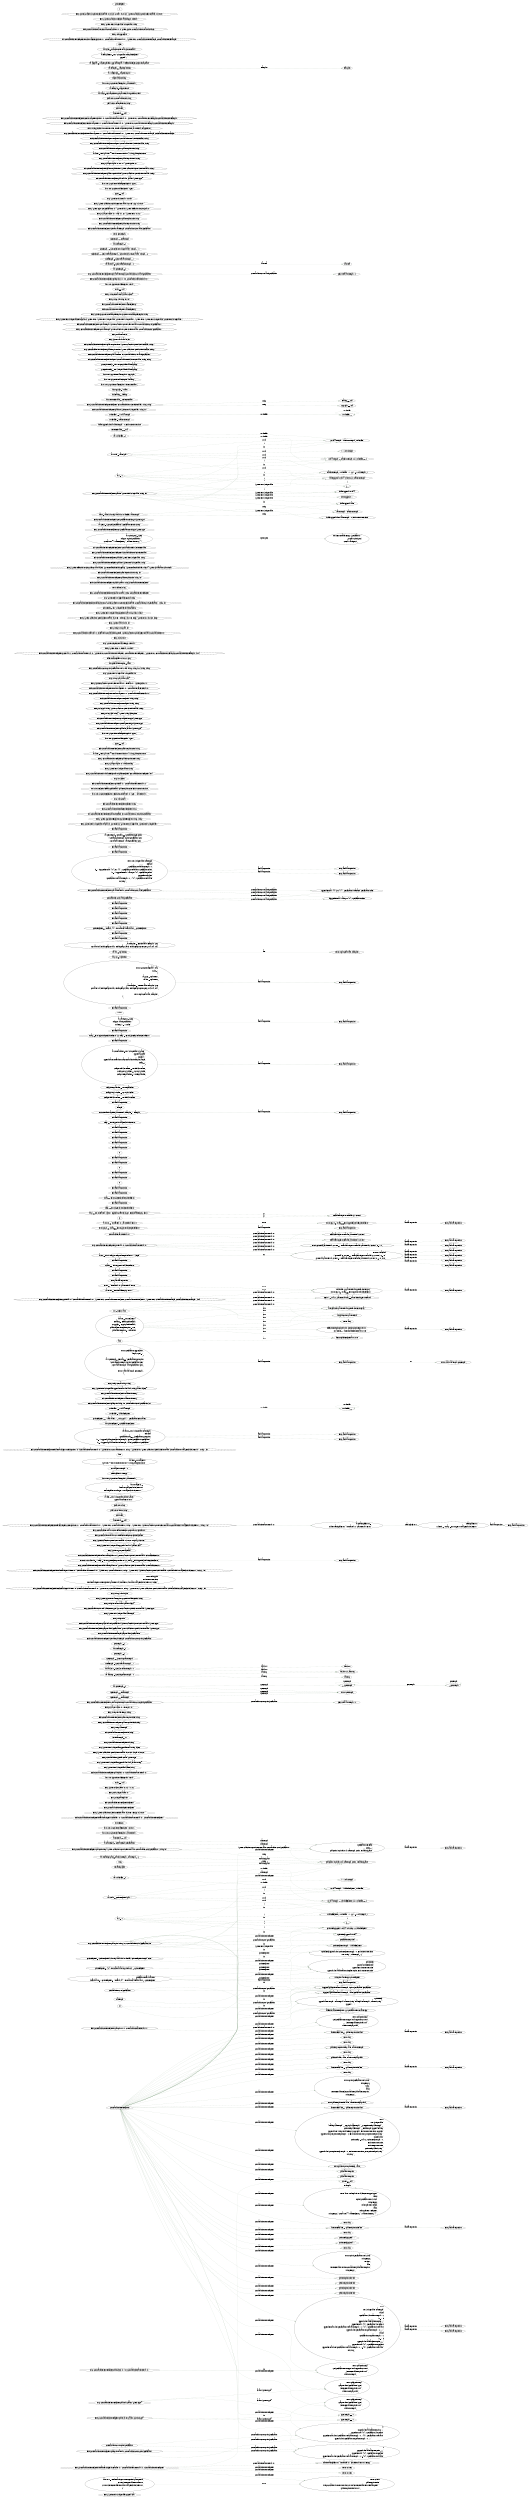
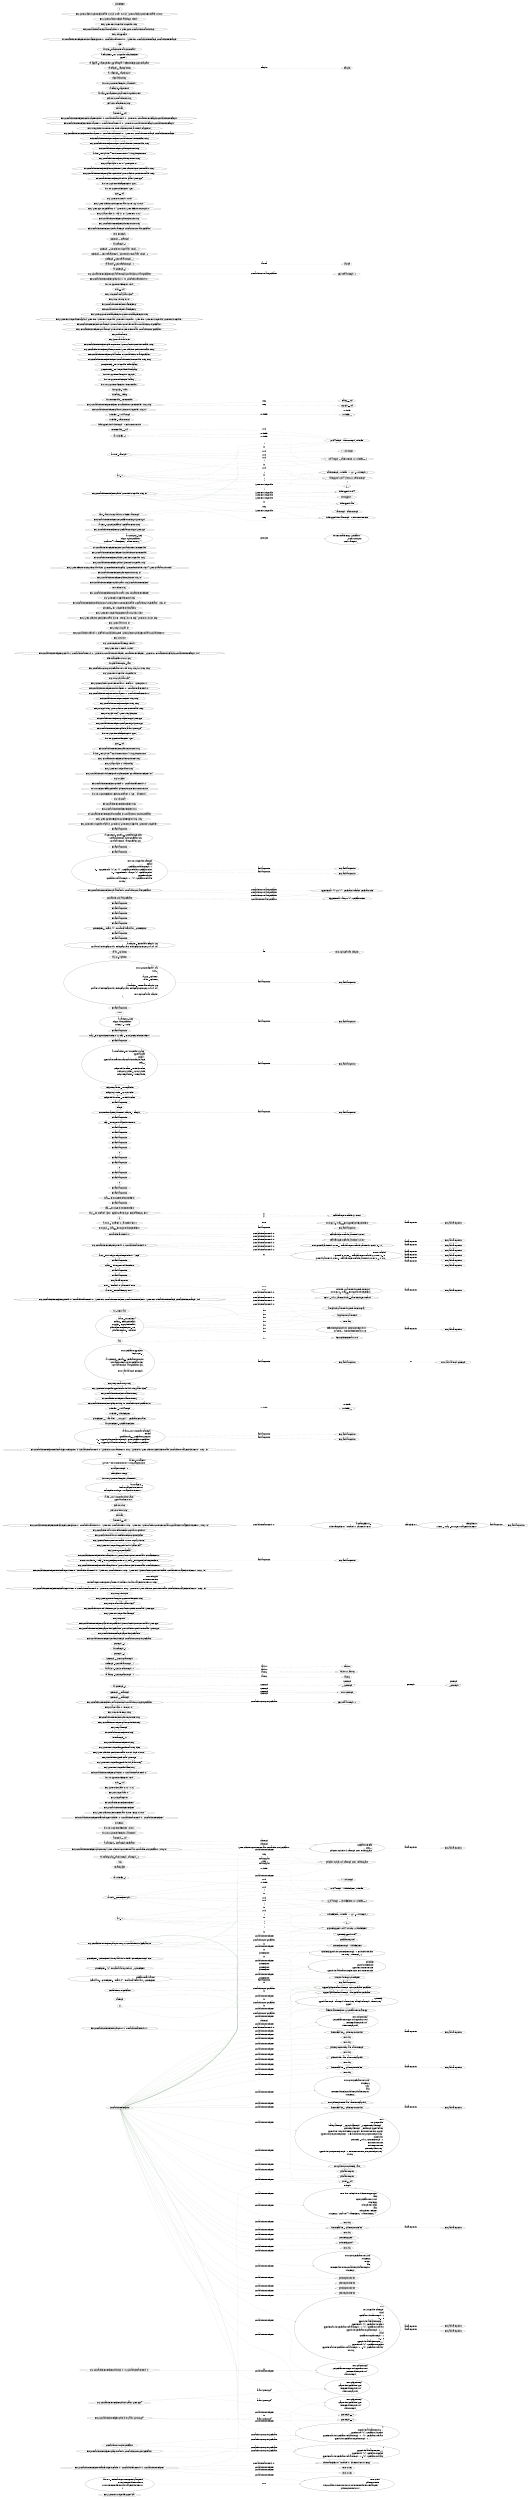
(120, 365) -> (120, 365)
(226, 444) -> (235, 430)
(240, 516) -> (225, 515)
(264, 899) -> (264, 899)
(221, 1310) -> none
none -> (234, 1911)
(264, 1946) -> (264, 1946)
(238, 1948) -> (291, 2034)
